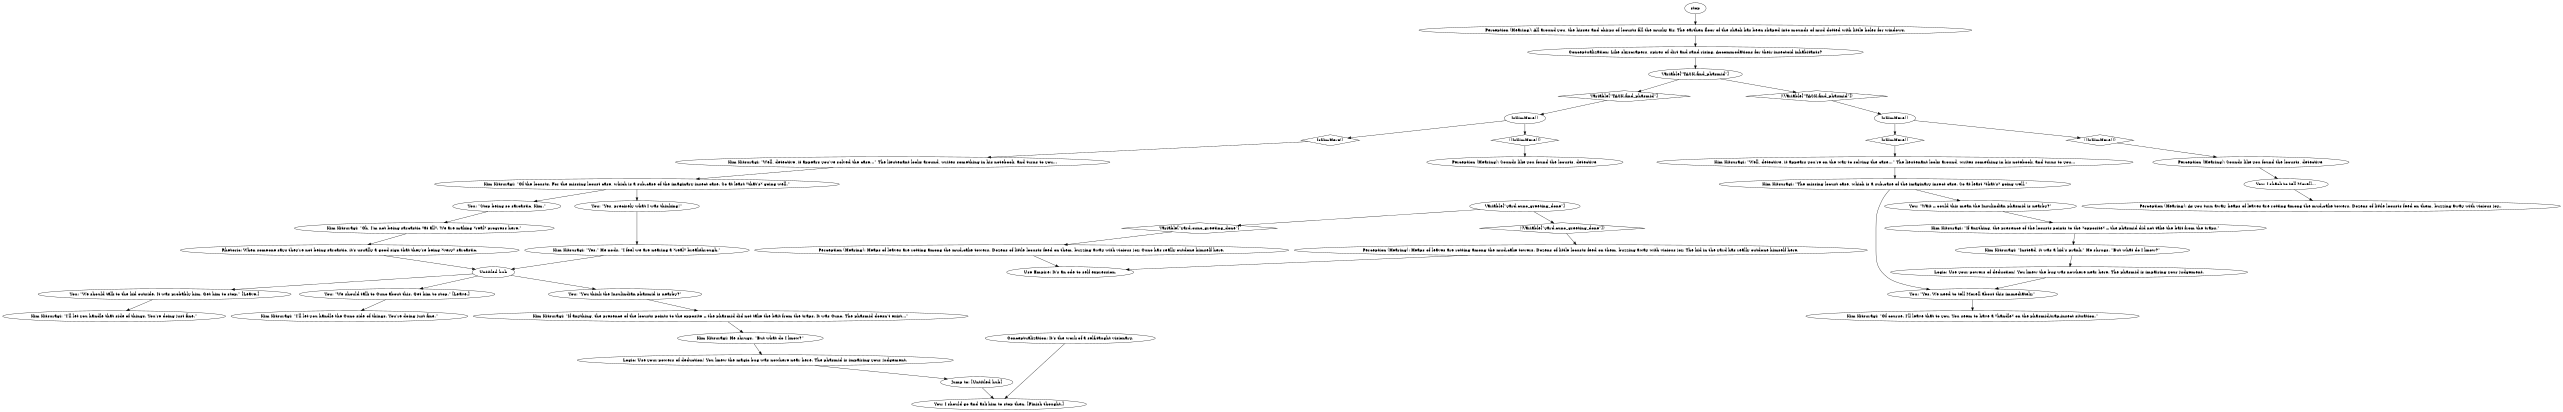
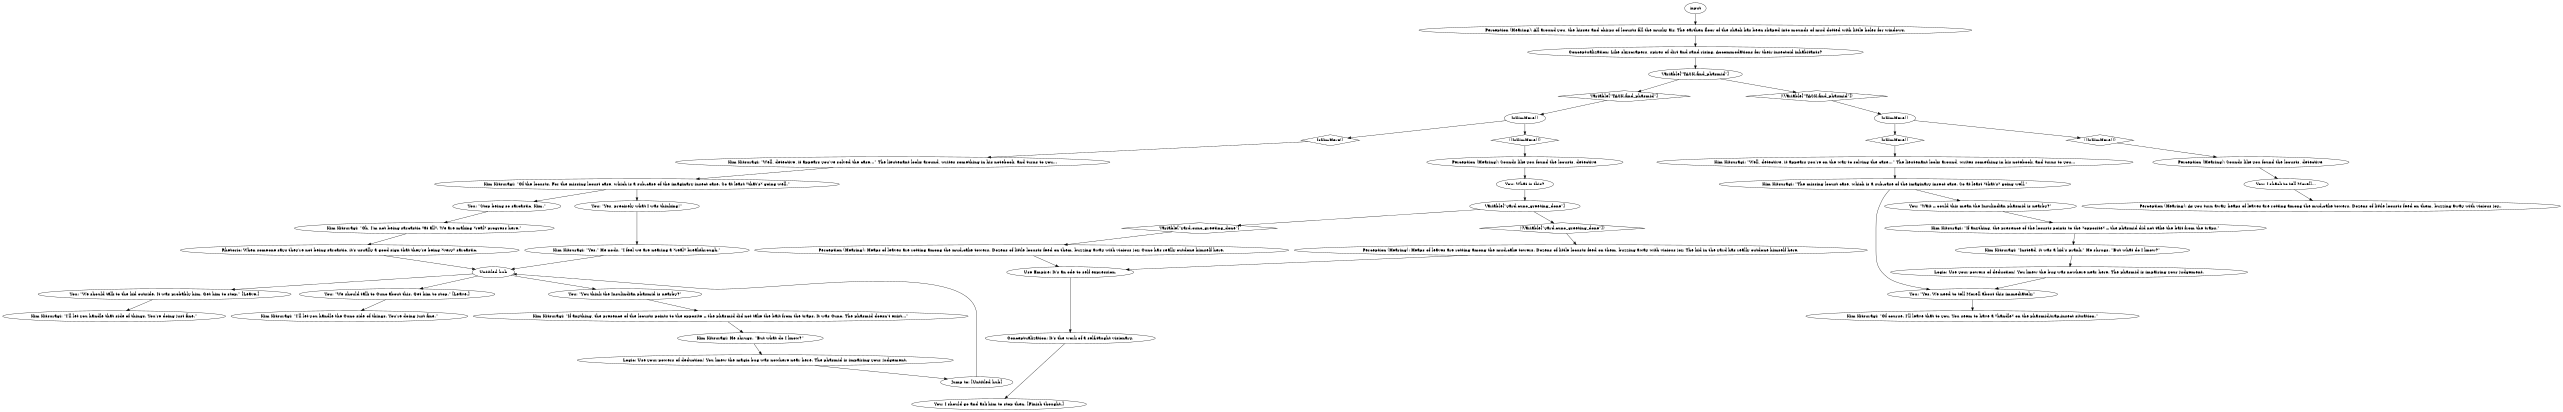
(1695, 8) -> (1695, 8)
none -> (1525, 184)
none -> (1070, 304)
(987, 392) -> (784, 286)
